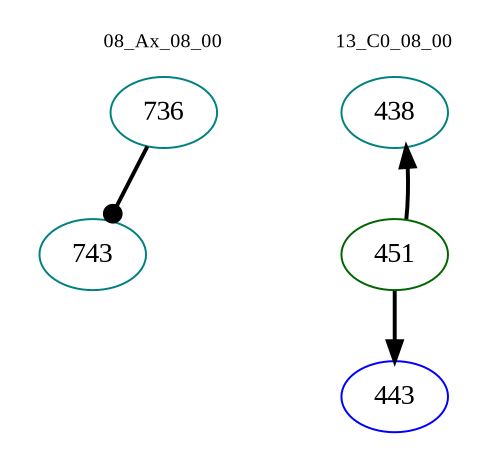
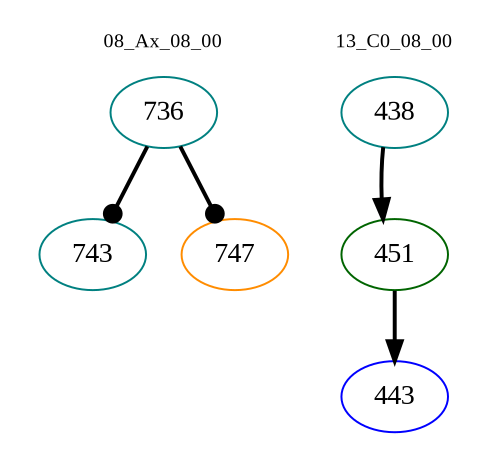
(408, 193) -> (382, 173)
none -> (235, 255)
